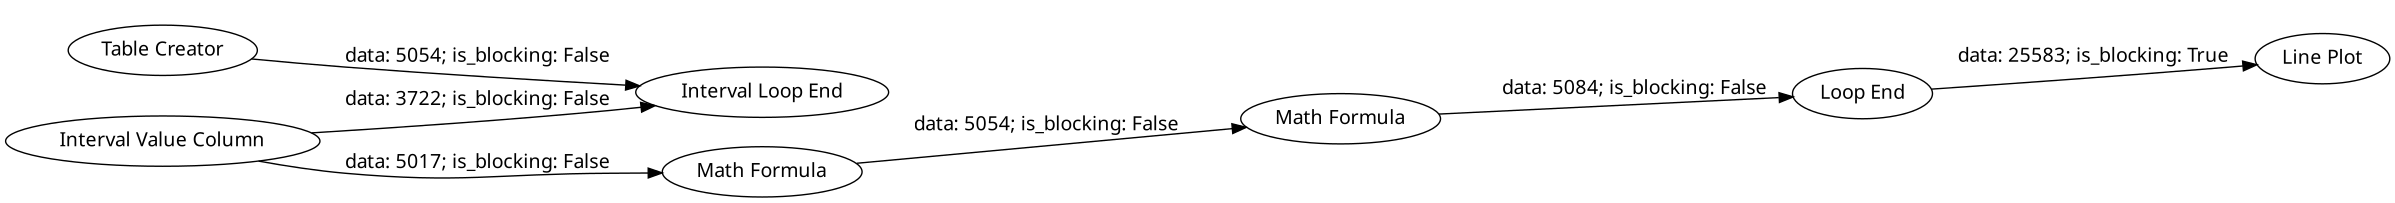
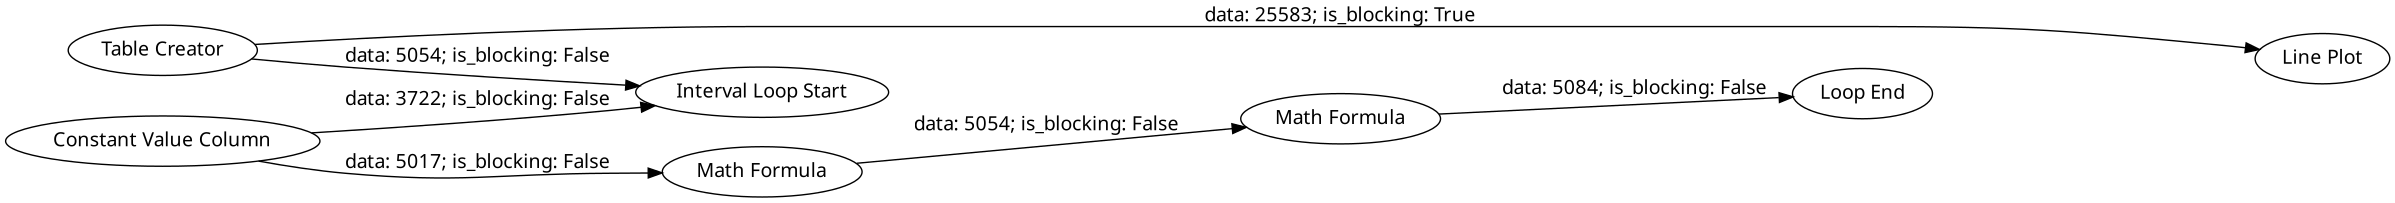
(2087, 78) -> (1251, 27)
(762, 92) -> (762, 92)
(163, 141) -> (163, 141)
